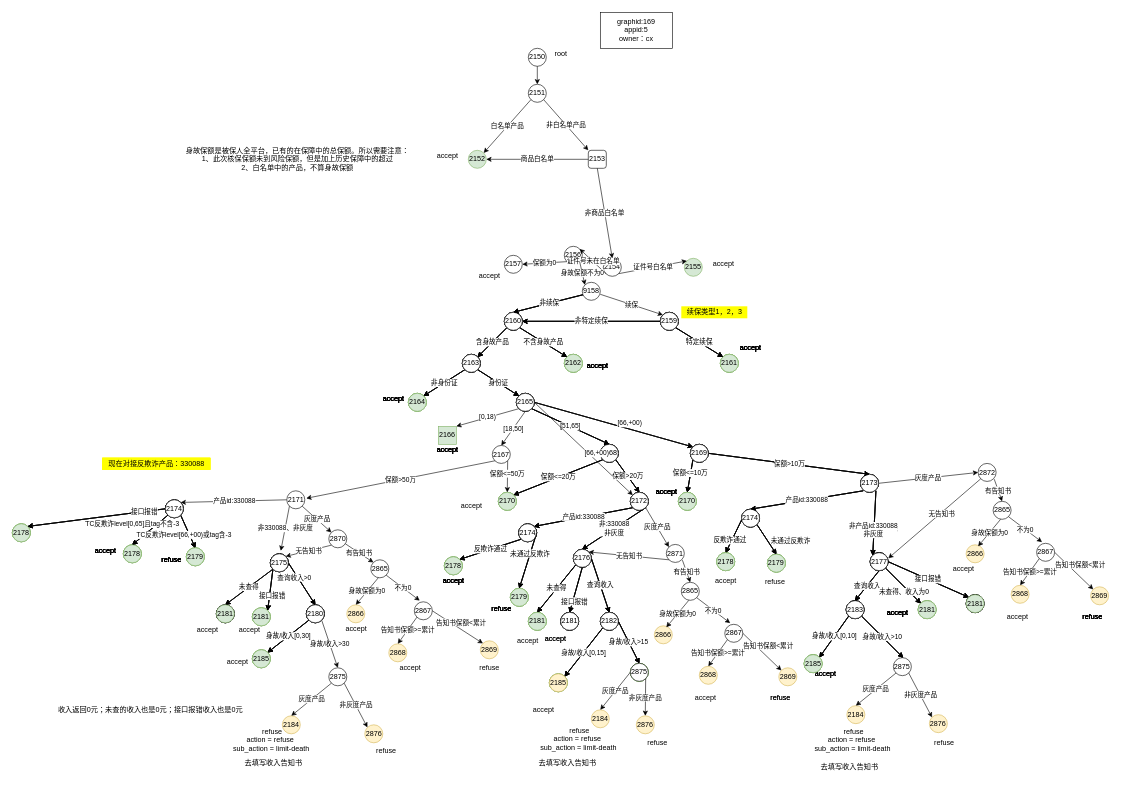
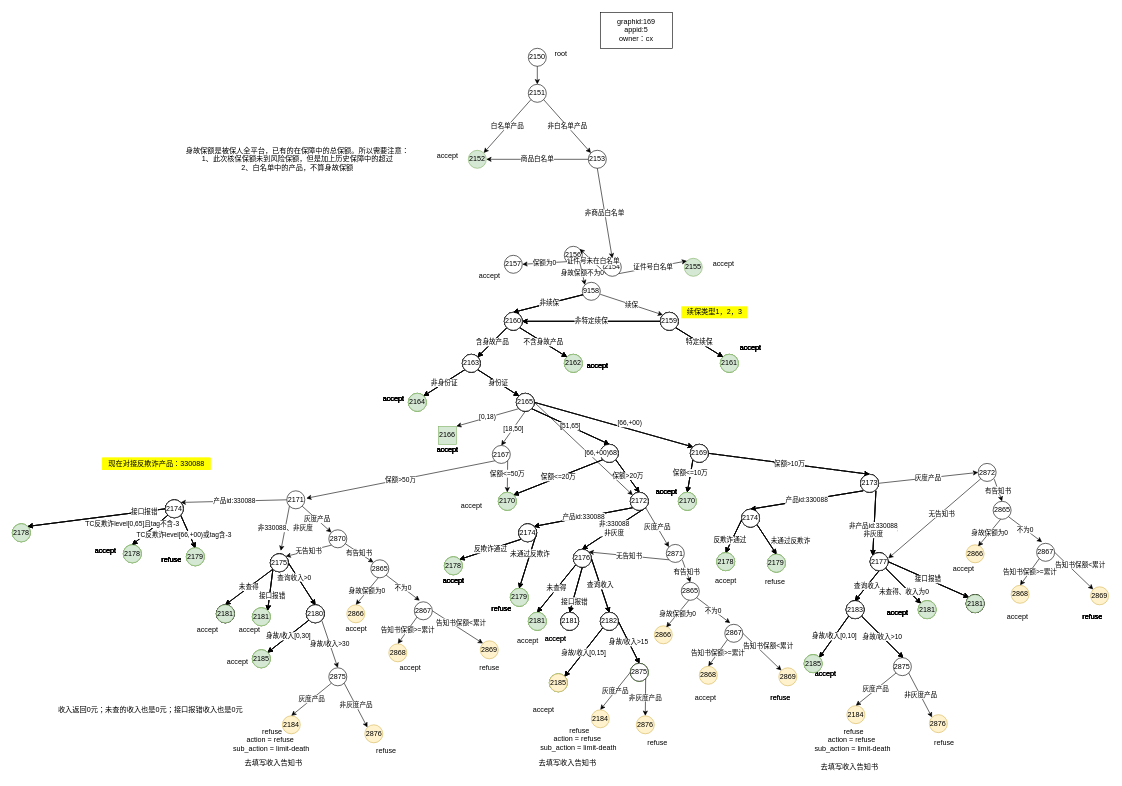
(597, 159) -> (597, 159)
(833, 470) -> (833, 470)
